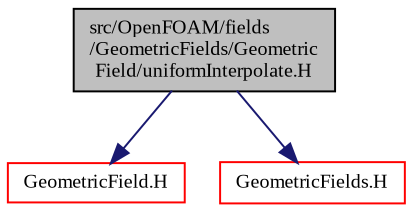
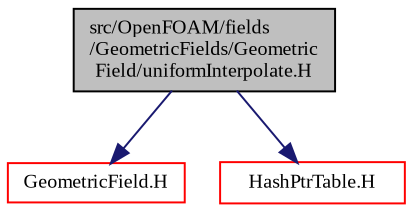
(312, 183) -> (312, 183)
